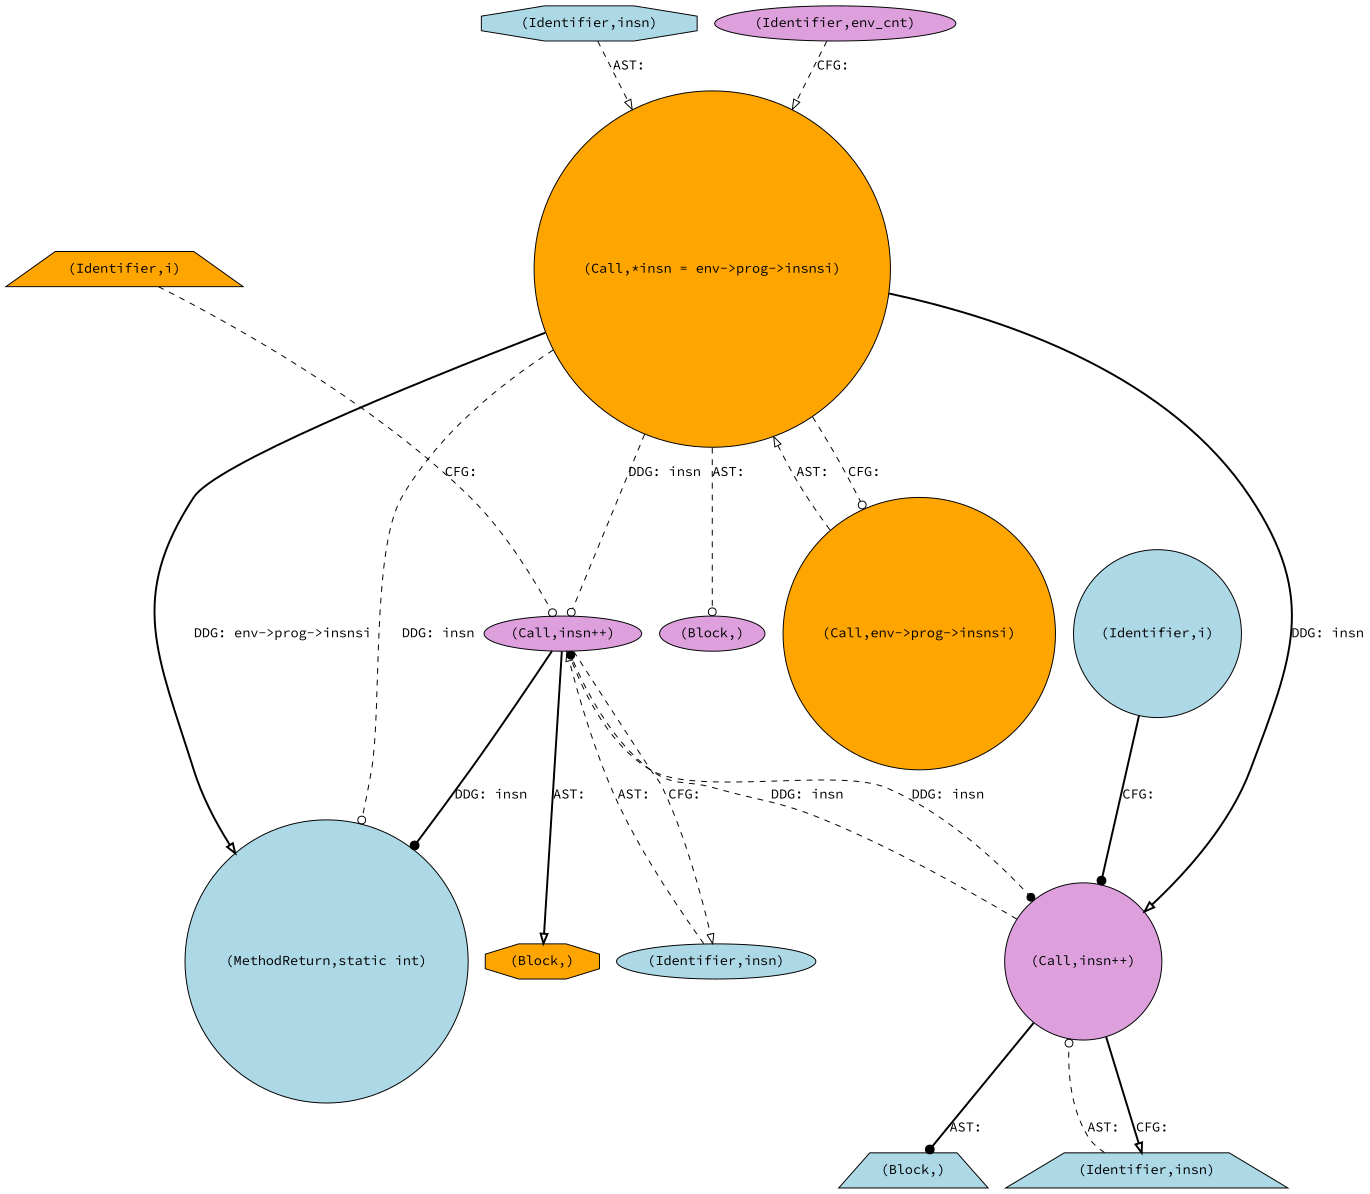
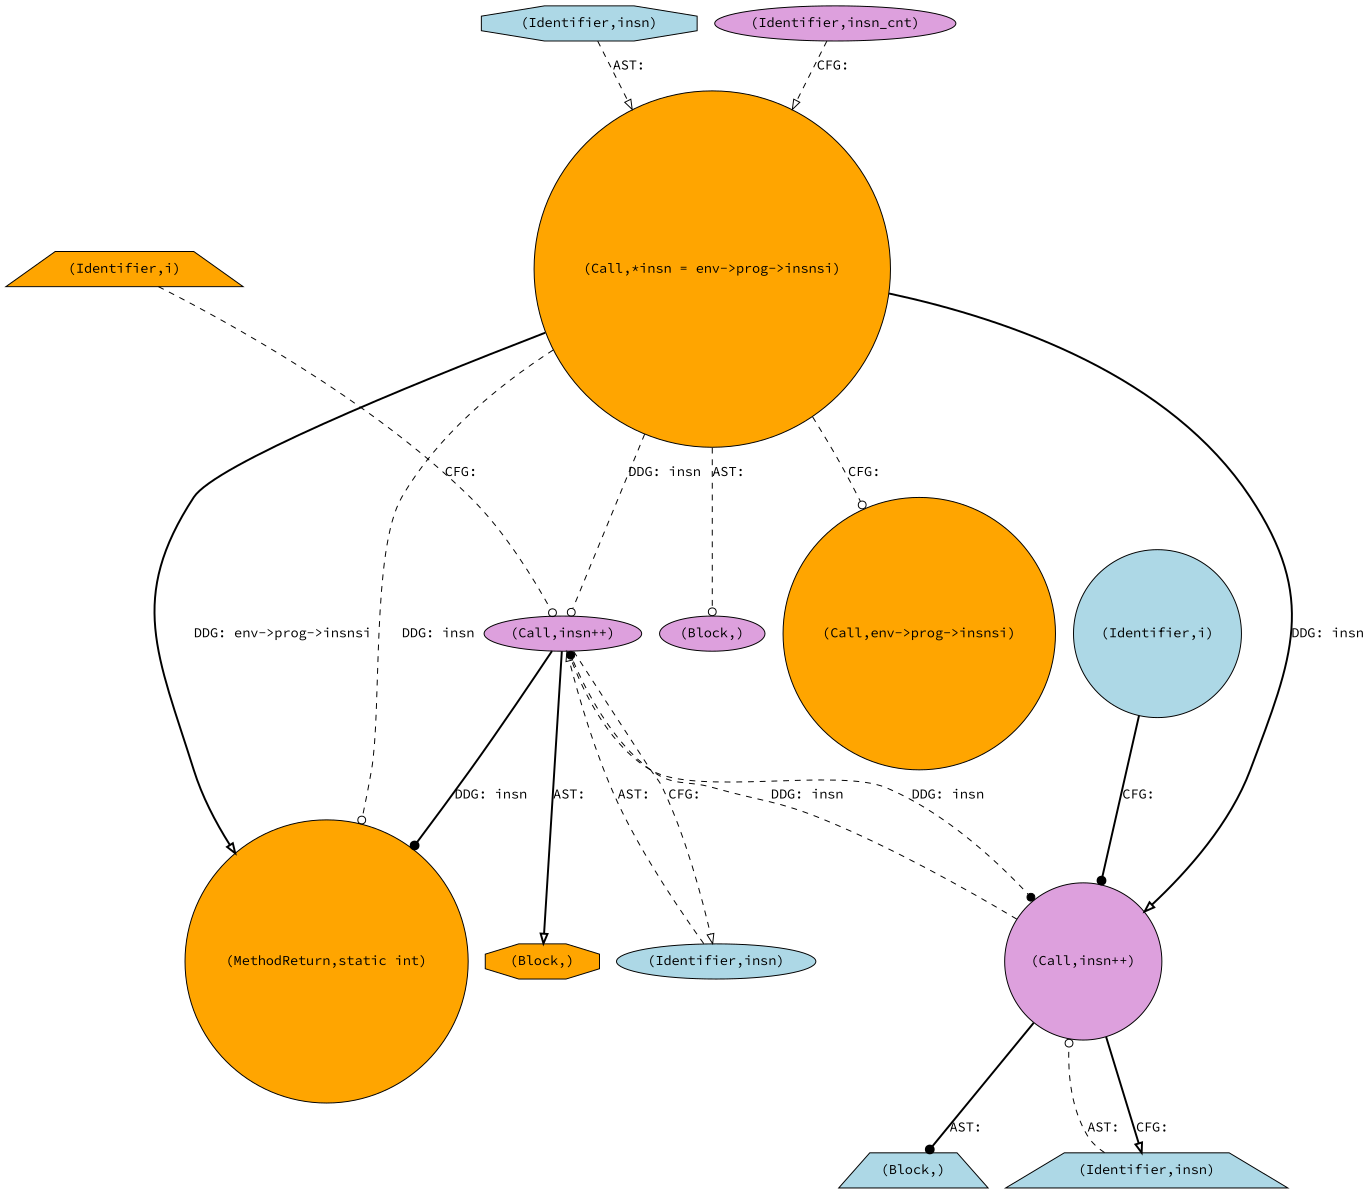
(835, 23) -> (835, 23)
(802, 489) -> none
(327, 961) -> (327, 961)
